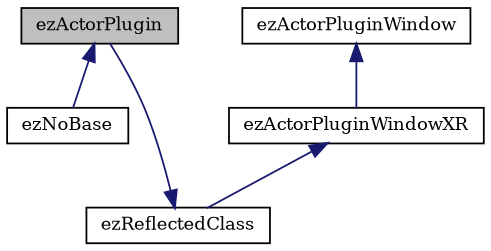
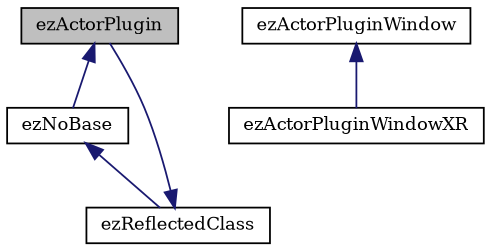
(259, 180) -> (130, 181)
